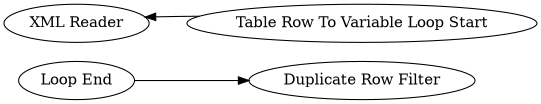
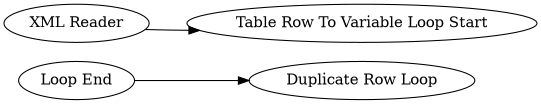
(178, 16) -> (167, 30)
(362, 81) -> (362, 81)
